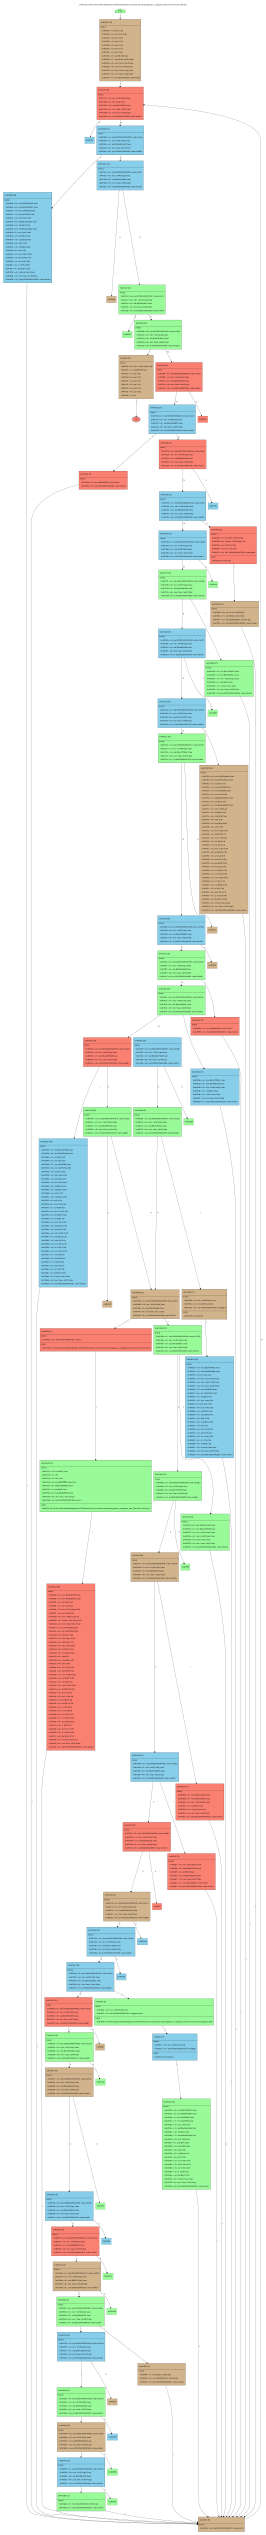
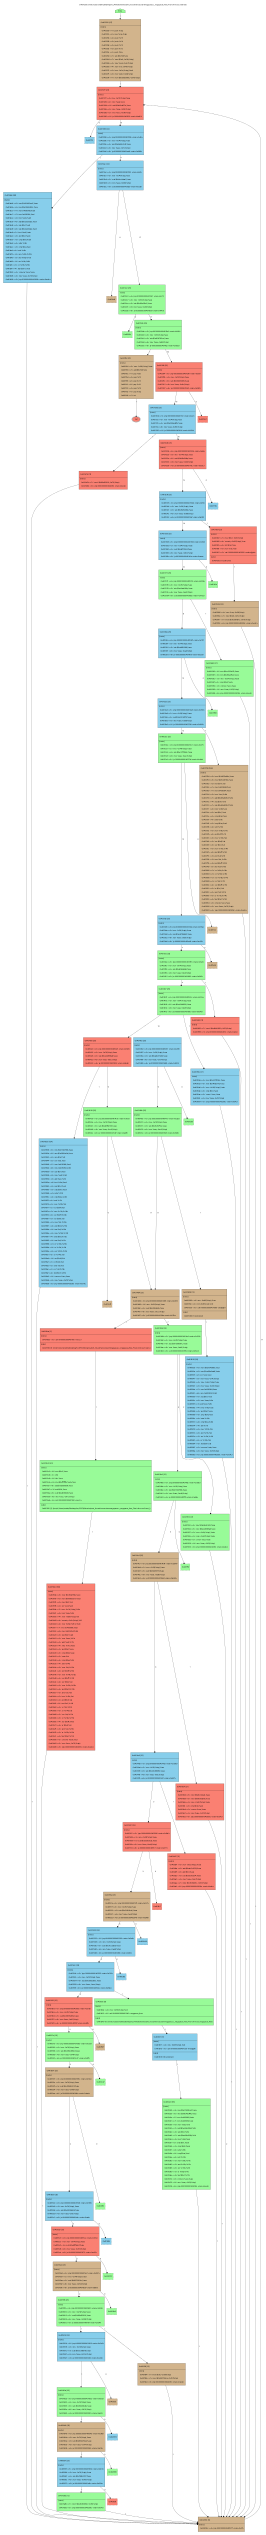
(112, 2502) -> (112, 2502)
